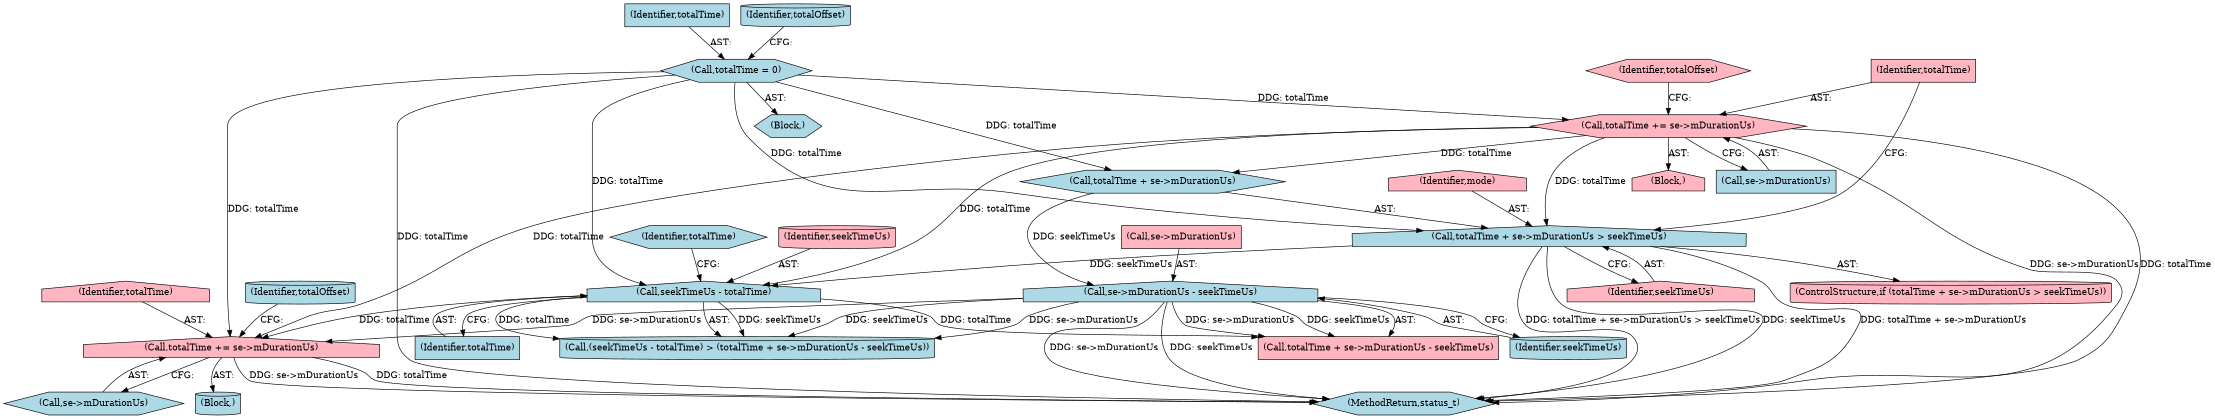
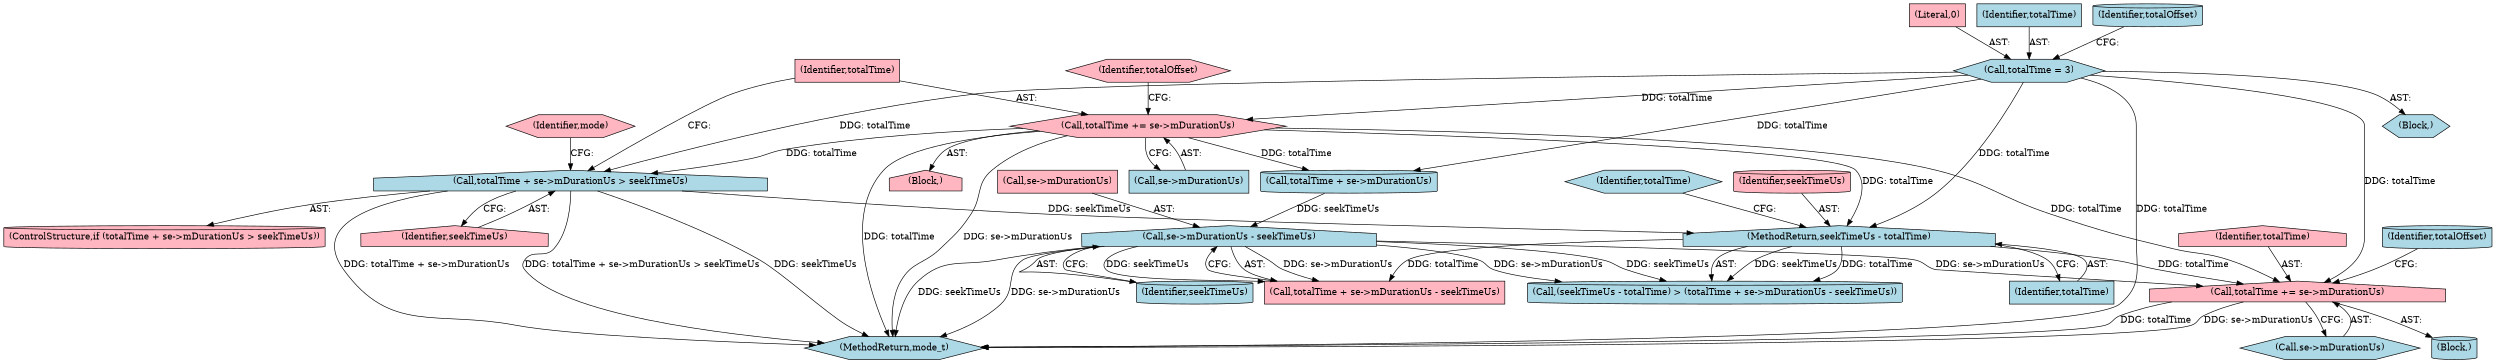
none -> (1937, 15)
(736, 71) -> (2029, 71)
(1153, 182) -> (1349, 182)
(1457, 182) -> (571, 126)
(1521, 209) -> (584, 154)
(1353, 210) -> none
none -> (1232, 275)
(704, 293) -> (1839, 237)
(1404, 404) -> (894, 348)
